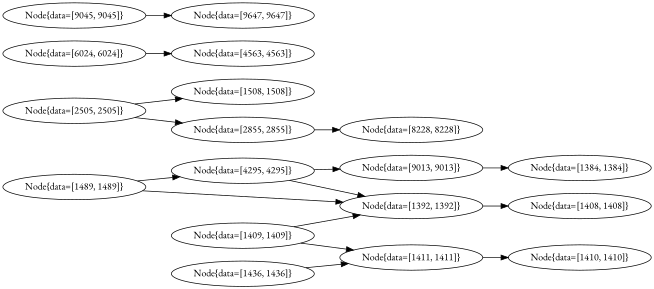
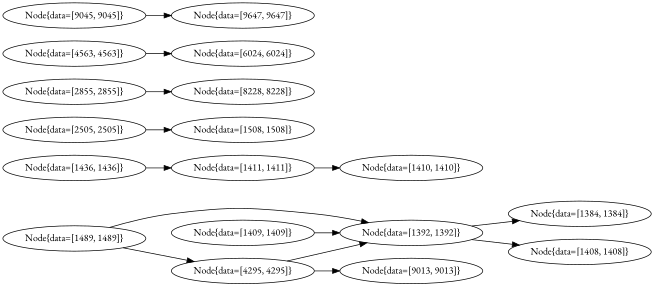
(155, 54) -> (155, 54)
(155, 120) -> none
(492, 168) -> (492, 224)
(324, 246) -> none
